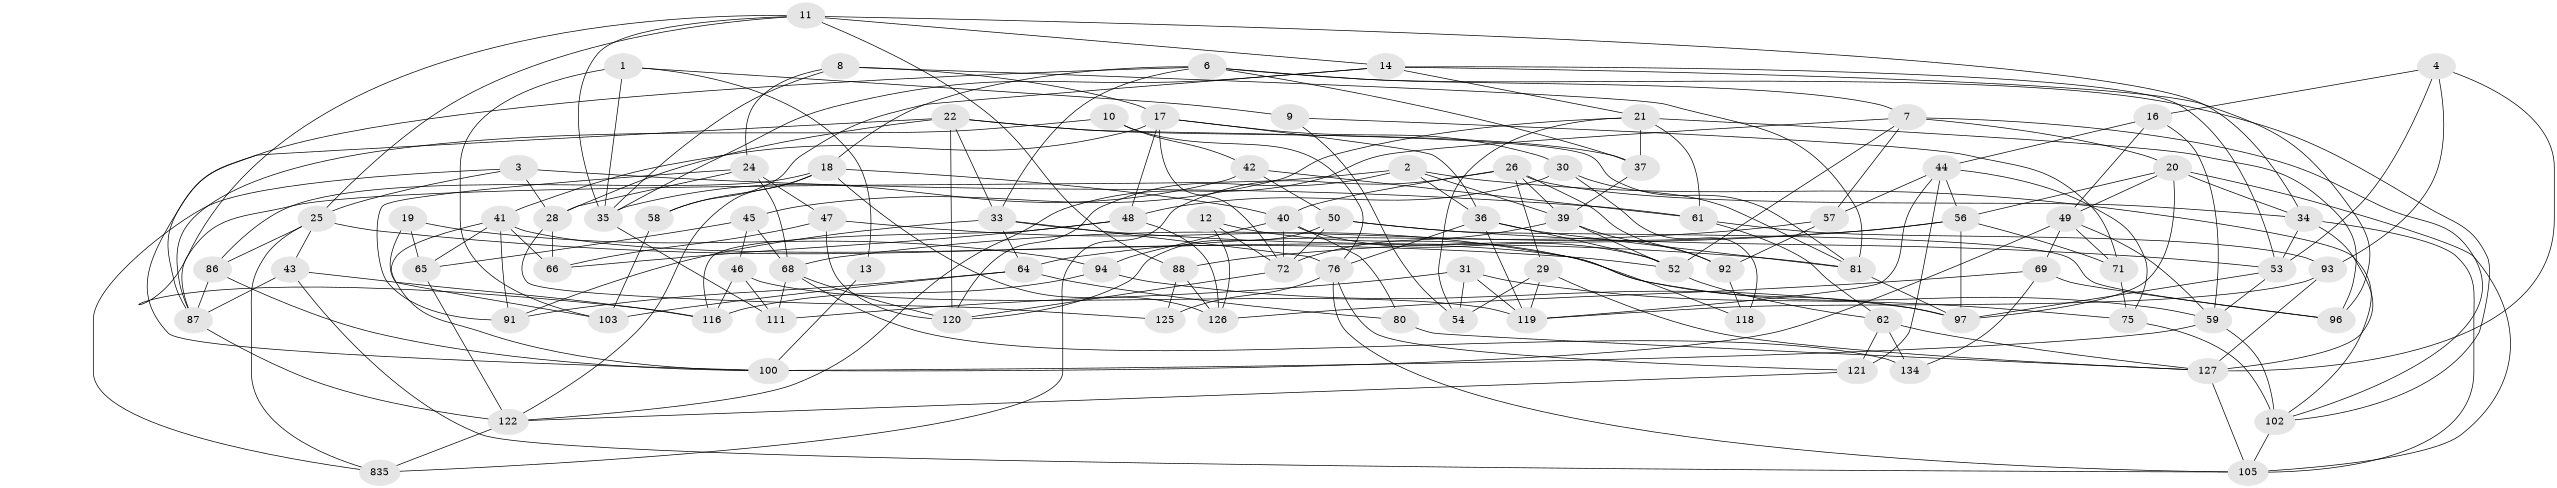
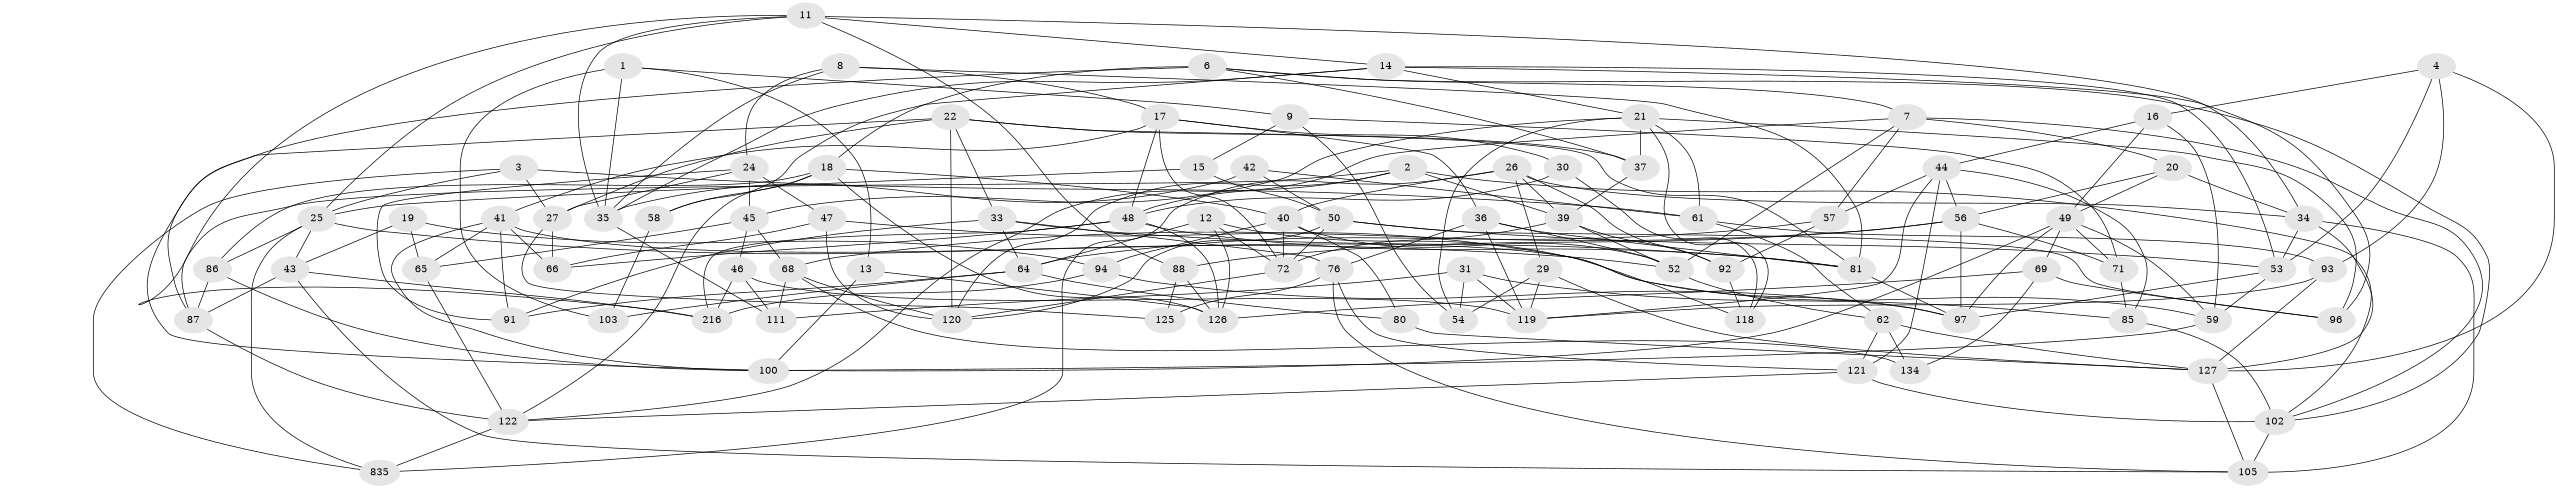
(1076, 111) -> none
(1109, 117) -> none
none -> (1199, 168)
(1445, 193) -> (1266, 190)
(1721, 205) -> (1491, 249)
(779, 216) -> (750, 197)
(553, 219) -> (553, 219)
none -> (1671, 228)
none -> (1115, 244)
(2137, 287) -> (2008, 265)
none -> (1052, 291)
(496, 301) -> (349, 244)
(2502, 301) -> none
(712, 320) -> (712, 320)
(2128, 320) -> (2128, 320)
(2258, 359) -> (2062, 414)
